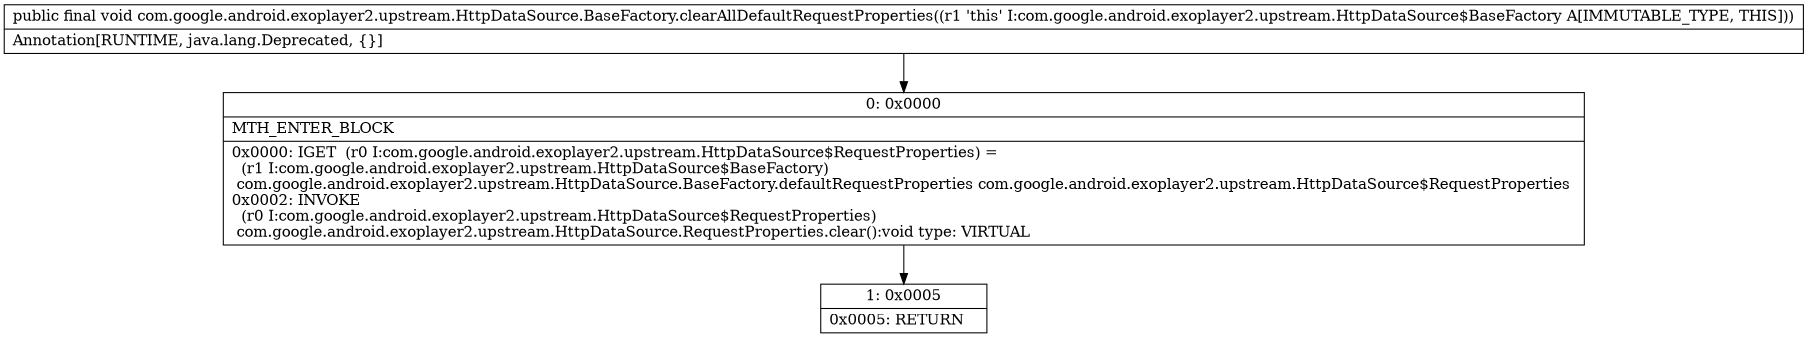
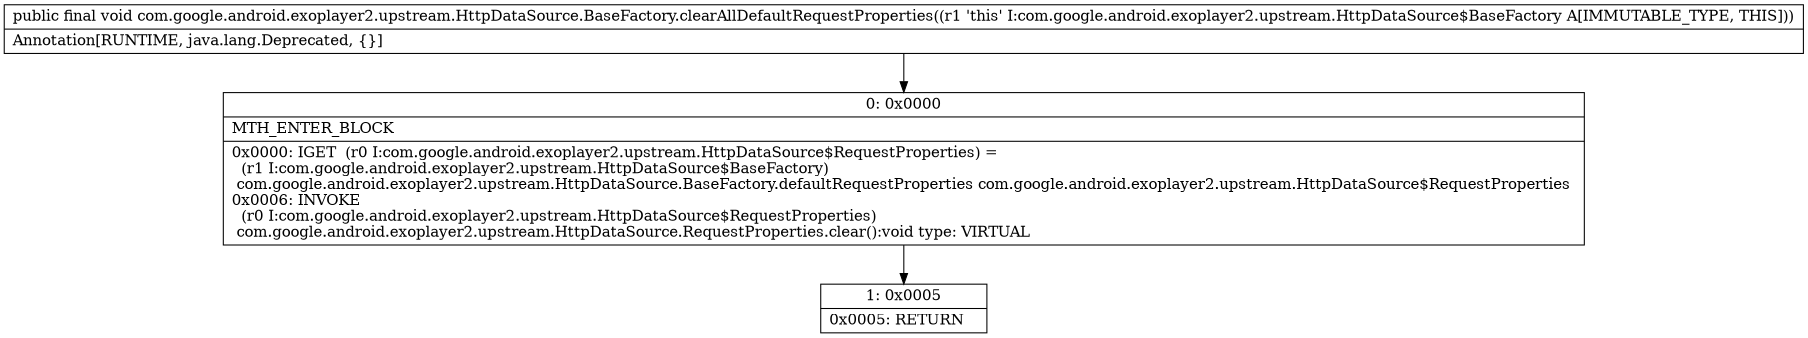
(301, 201) -> (301, 201)
